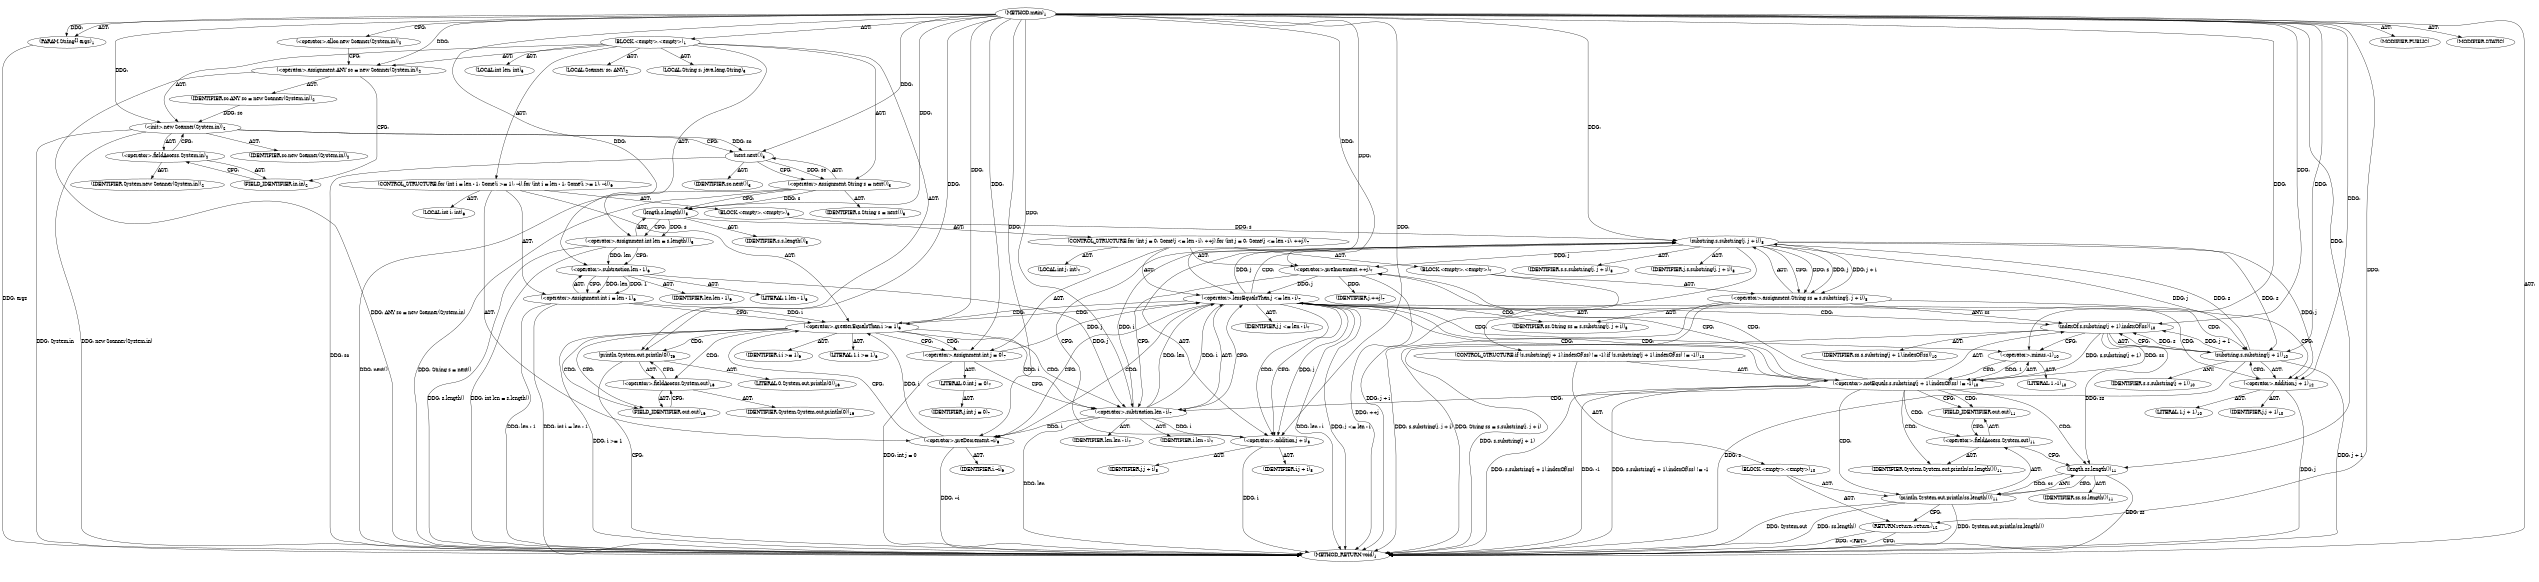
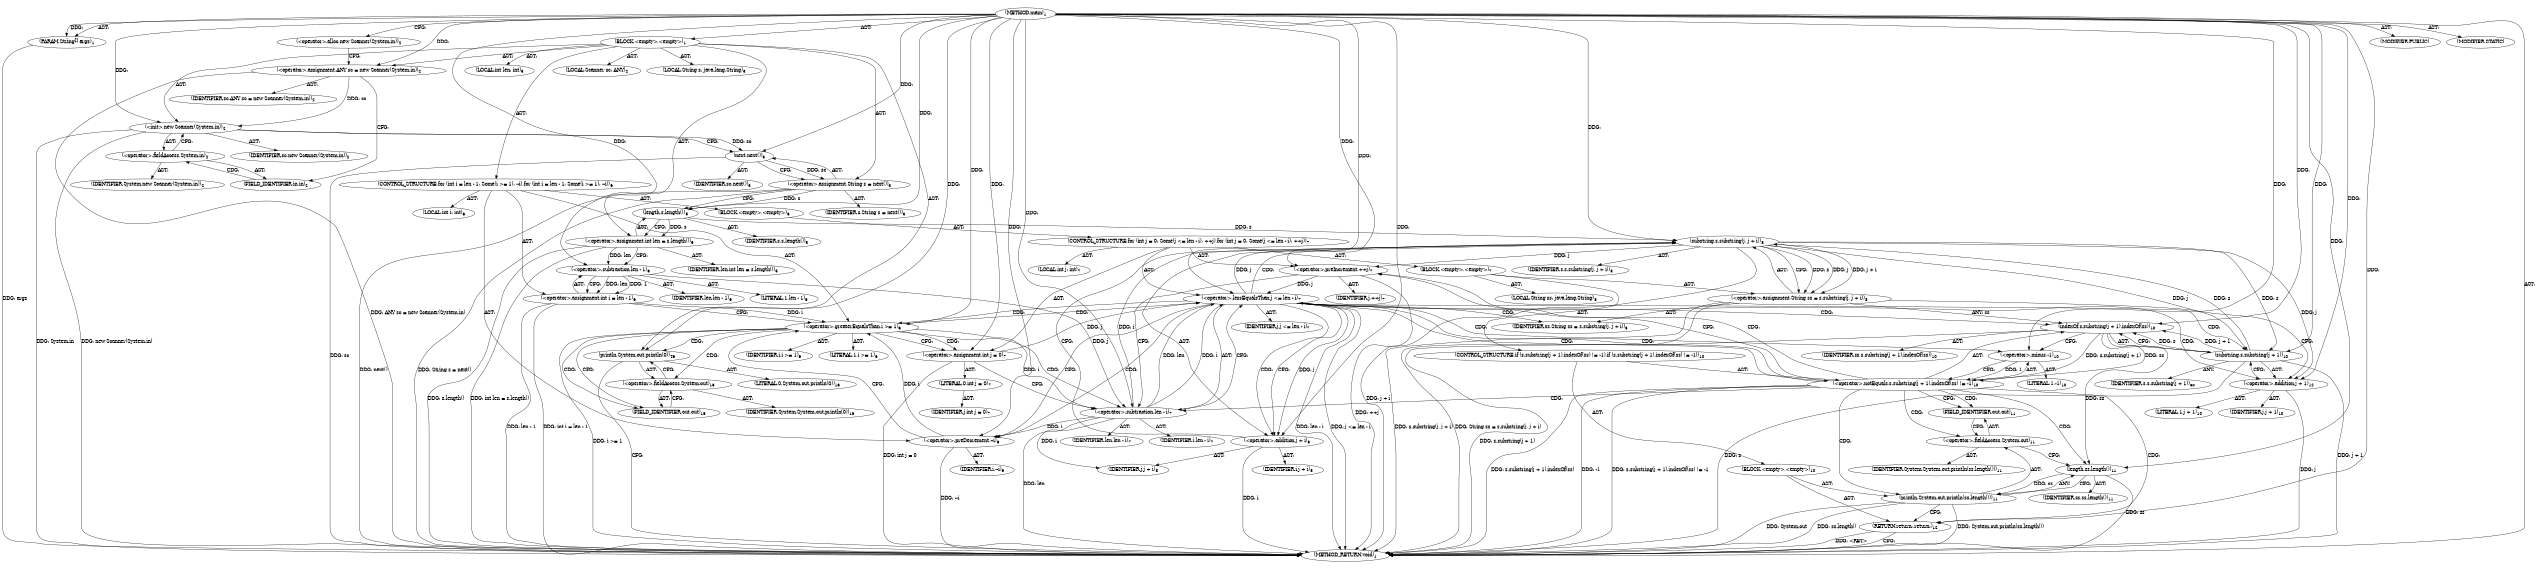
(221, 113) -> (307, 118)
(234, 171) -> (234, 171)
none -> (733, 270)
(1693, 270) -> none
(1355, 285) -> (1355, 285)
none -> (1554, 299)
(2193, 384) -> (2193, 384)
(1905, 430) -> (2146, 477)
(1181, 431) -> (1041, 436)
